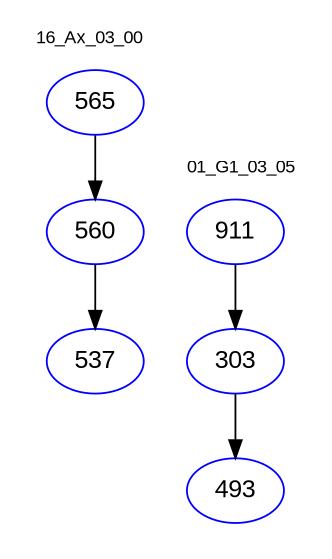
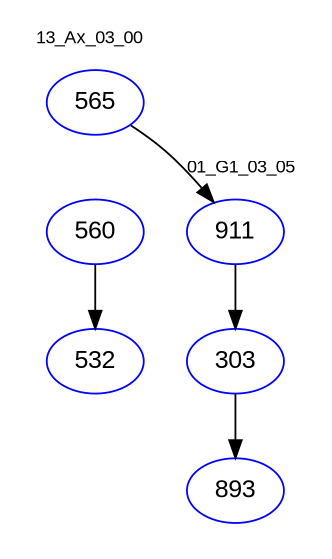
(90, 39) -> (90, 39)
(95, 158) -> (184, 169)
(95, 361) -> (95, 361)
(235, 491) -> (235, 491)
